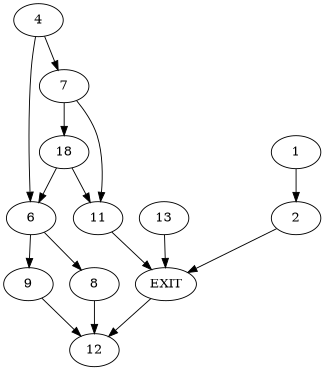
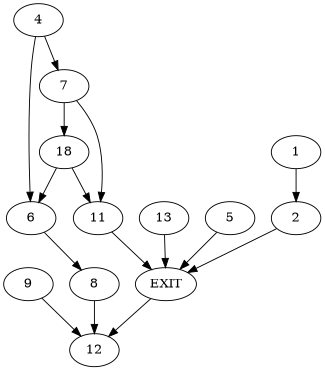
none -> (230, 218)
(30, 247) -> none
